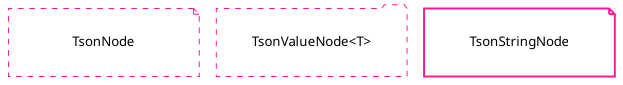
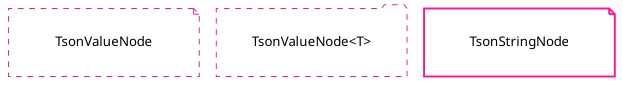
(104, 42) -> (104, 42)
